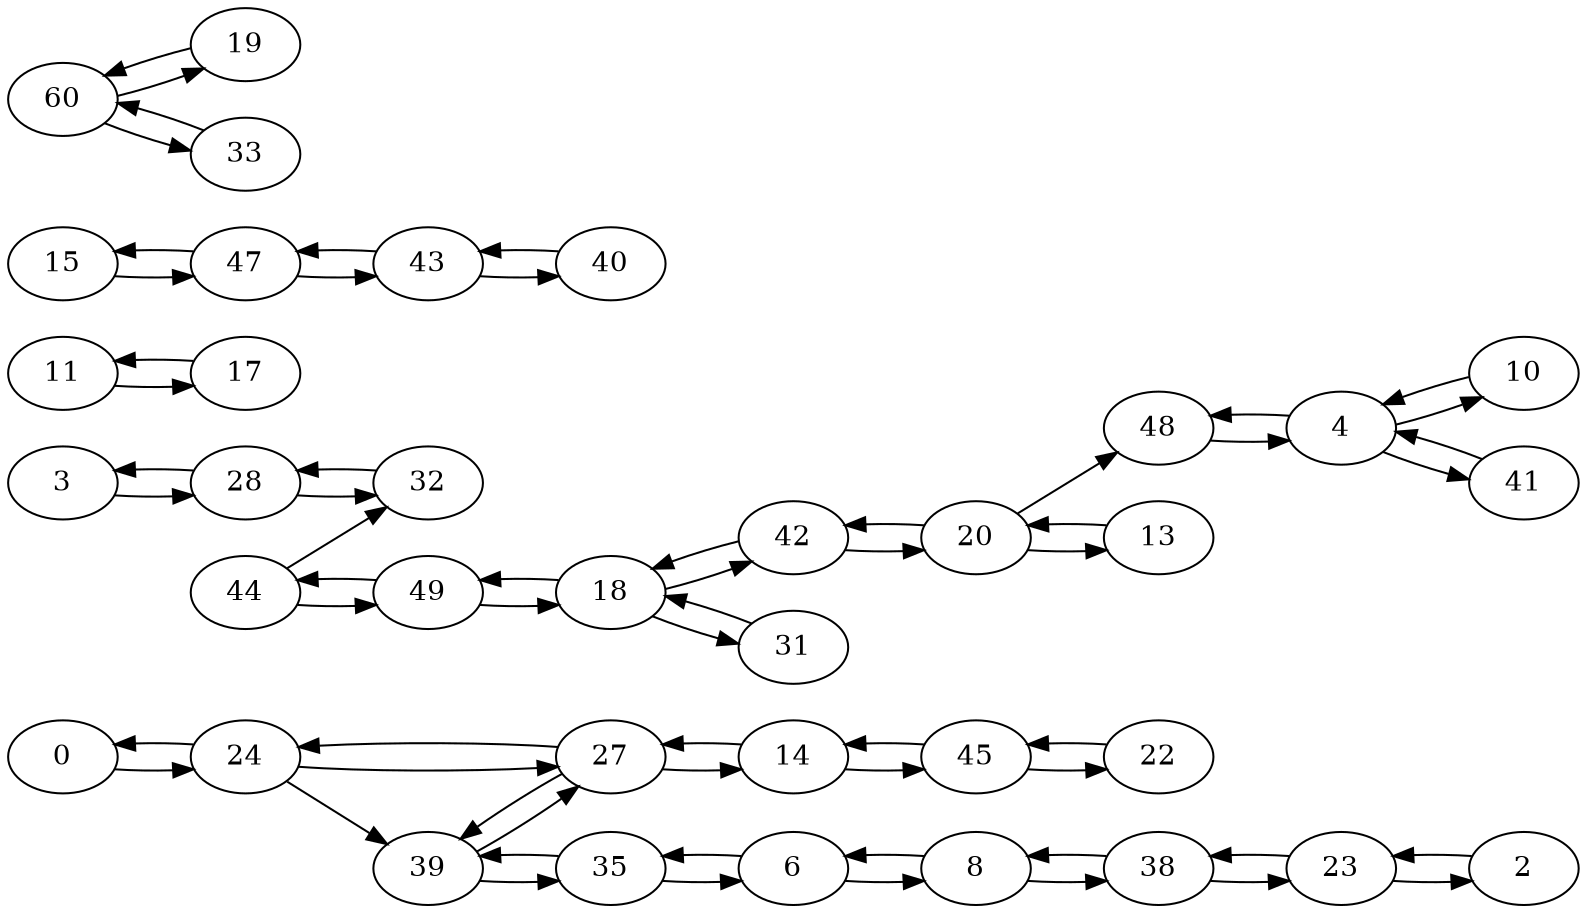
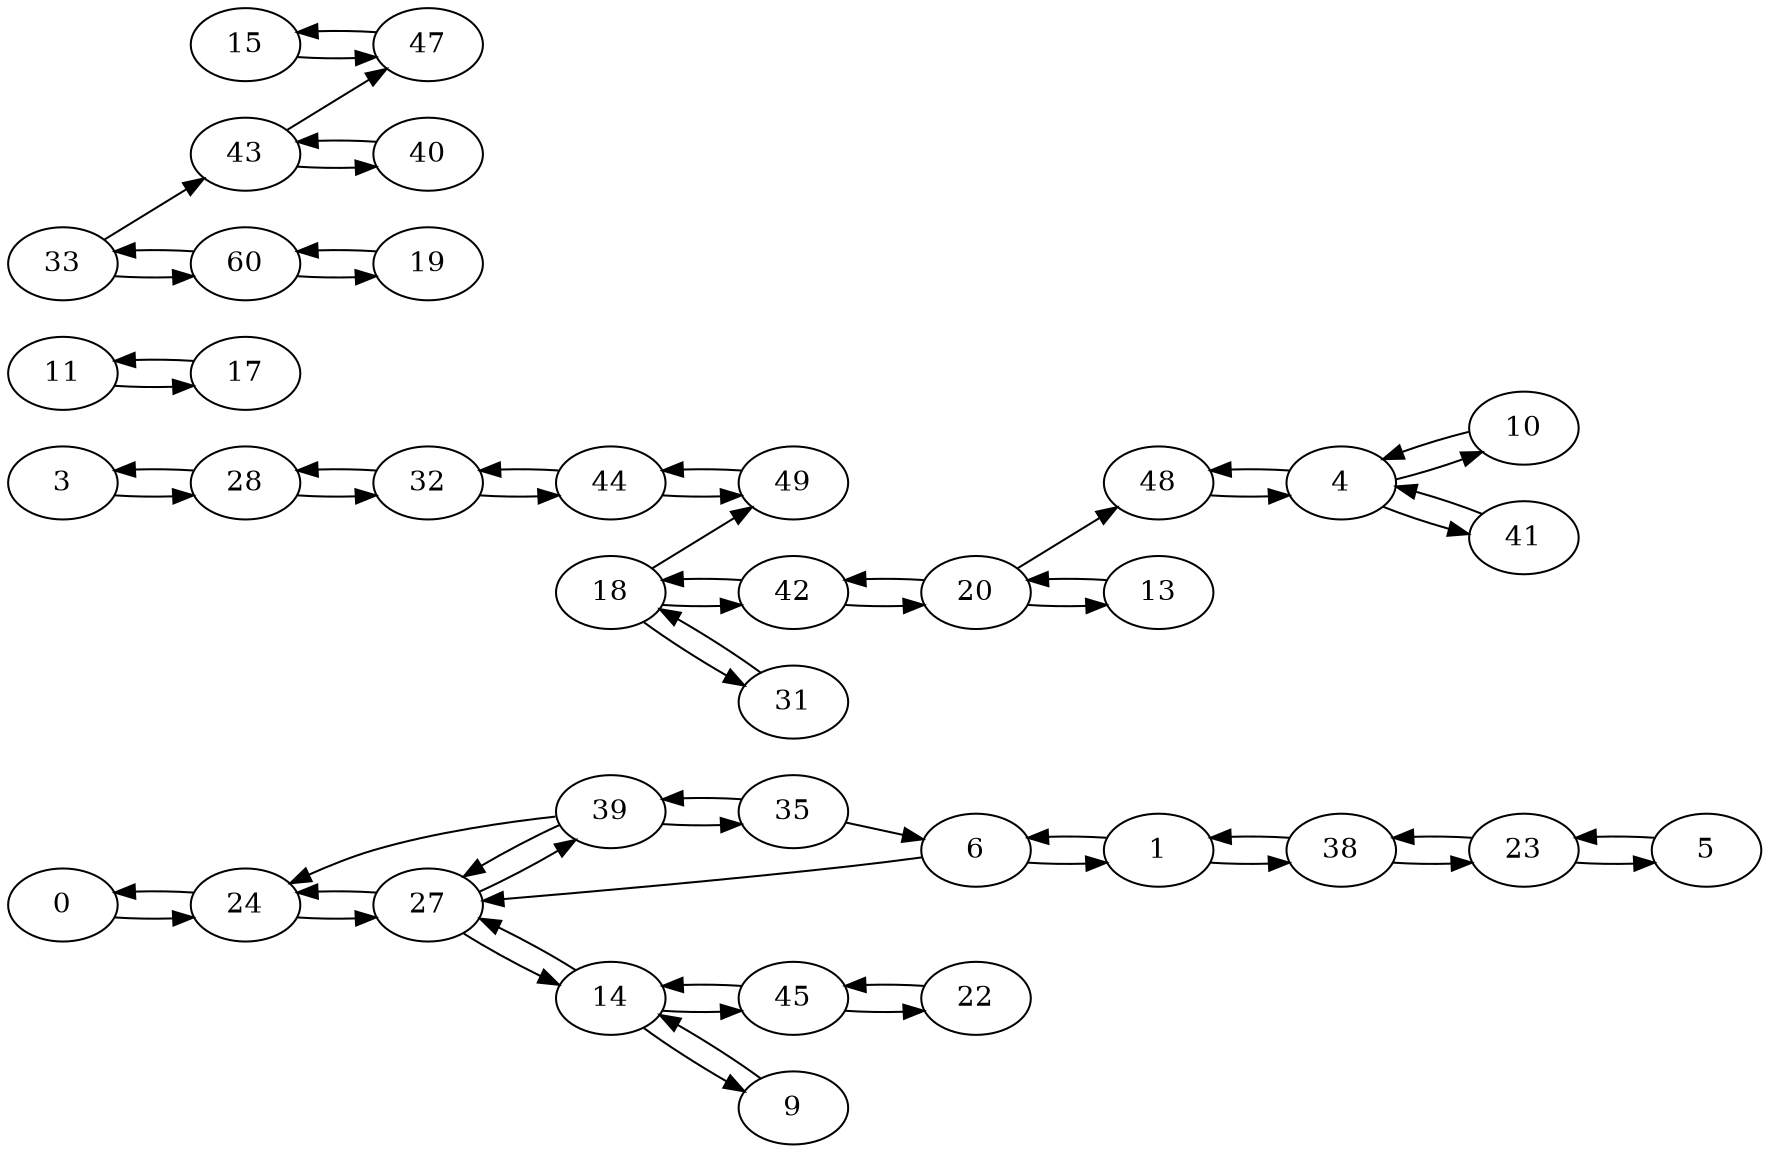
(326, 277) -> (145, 214)
none -> (509, 497)
(509, 606) -> none
(328, 807) -> (430, 836)
(712, 855) -> (713, 880)
(976, 868) -> (1159, 850)
(1524, 868) -> (1707, 850)
none -> (793, 1108)
